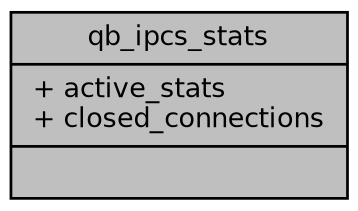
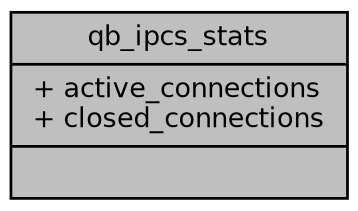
(130, 89) -> (178, 89)
